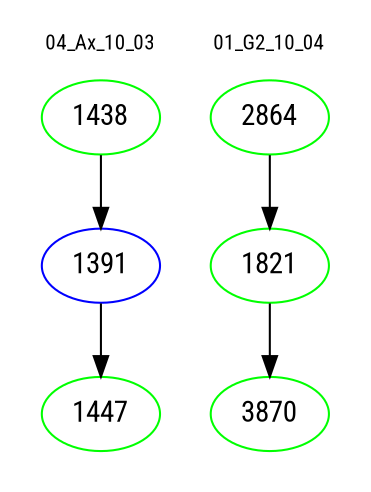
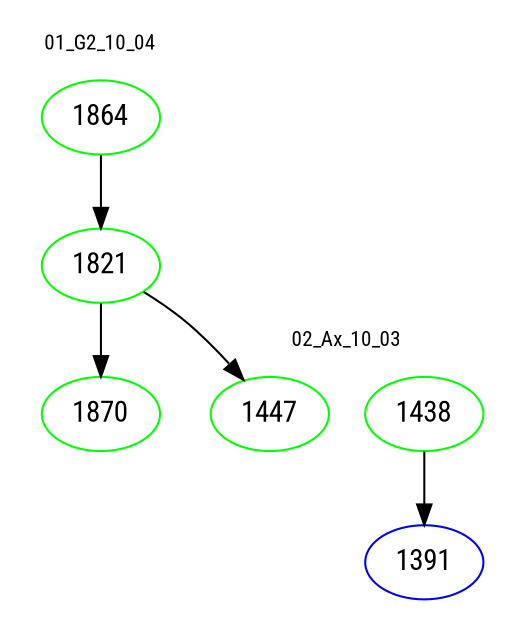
(101, 44) -> (347, 341)
(270, 117) -> (101, 117)
(101, 330) -> (208, 341)
(270, 414) -> (101, 414)
